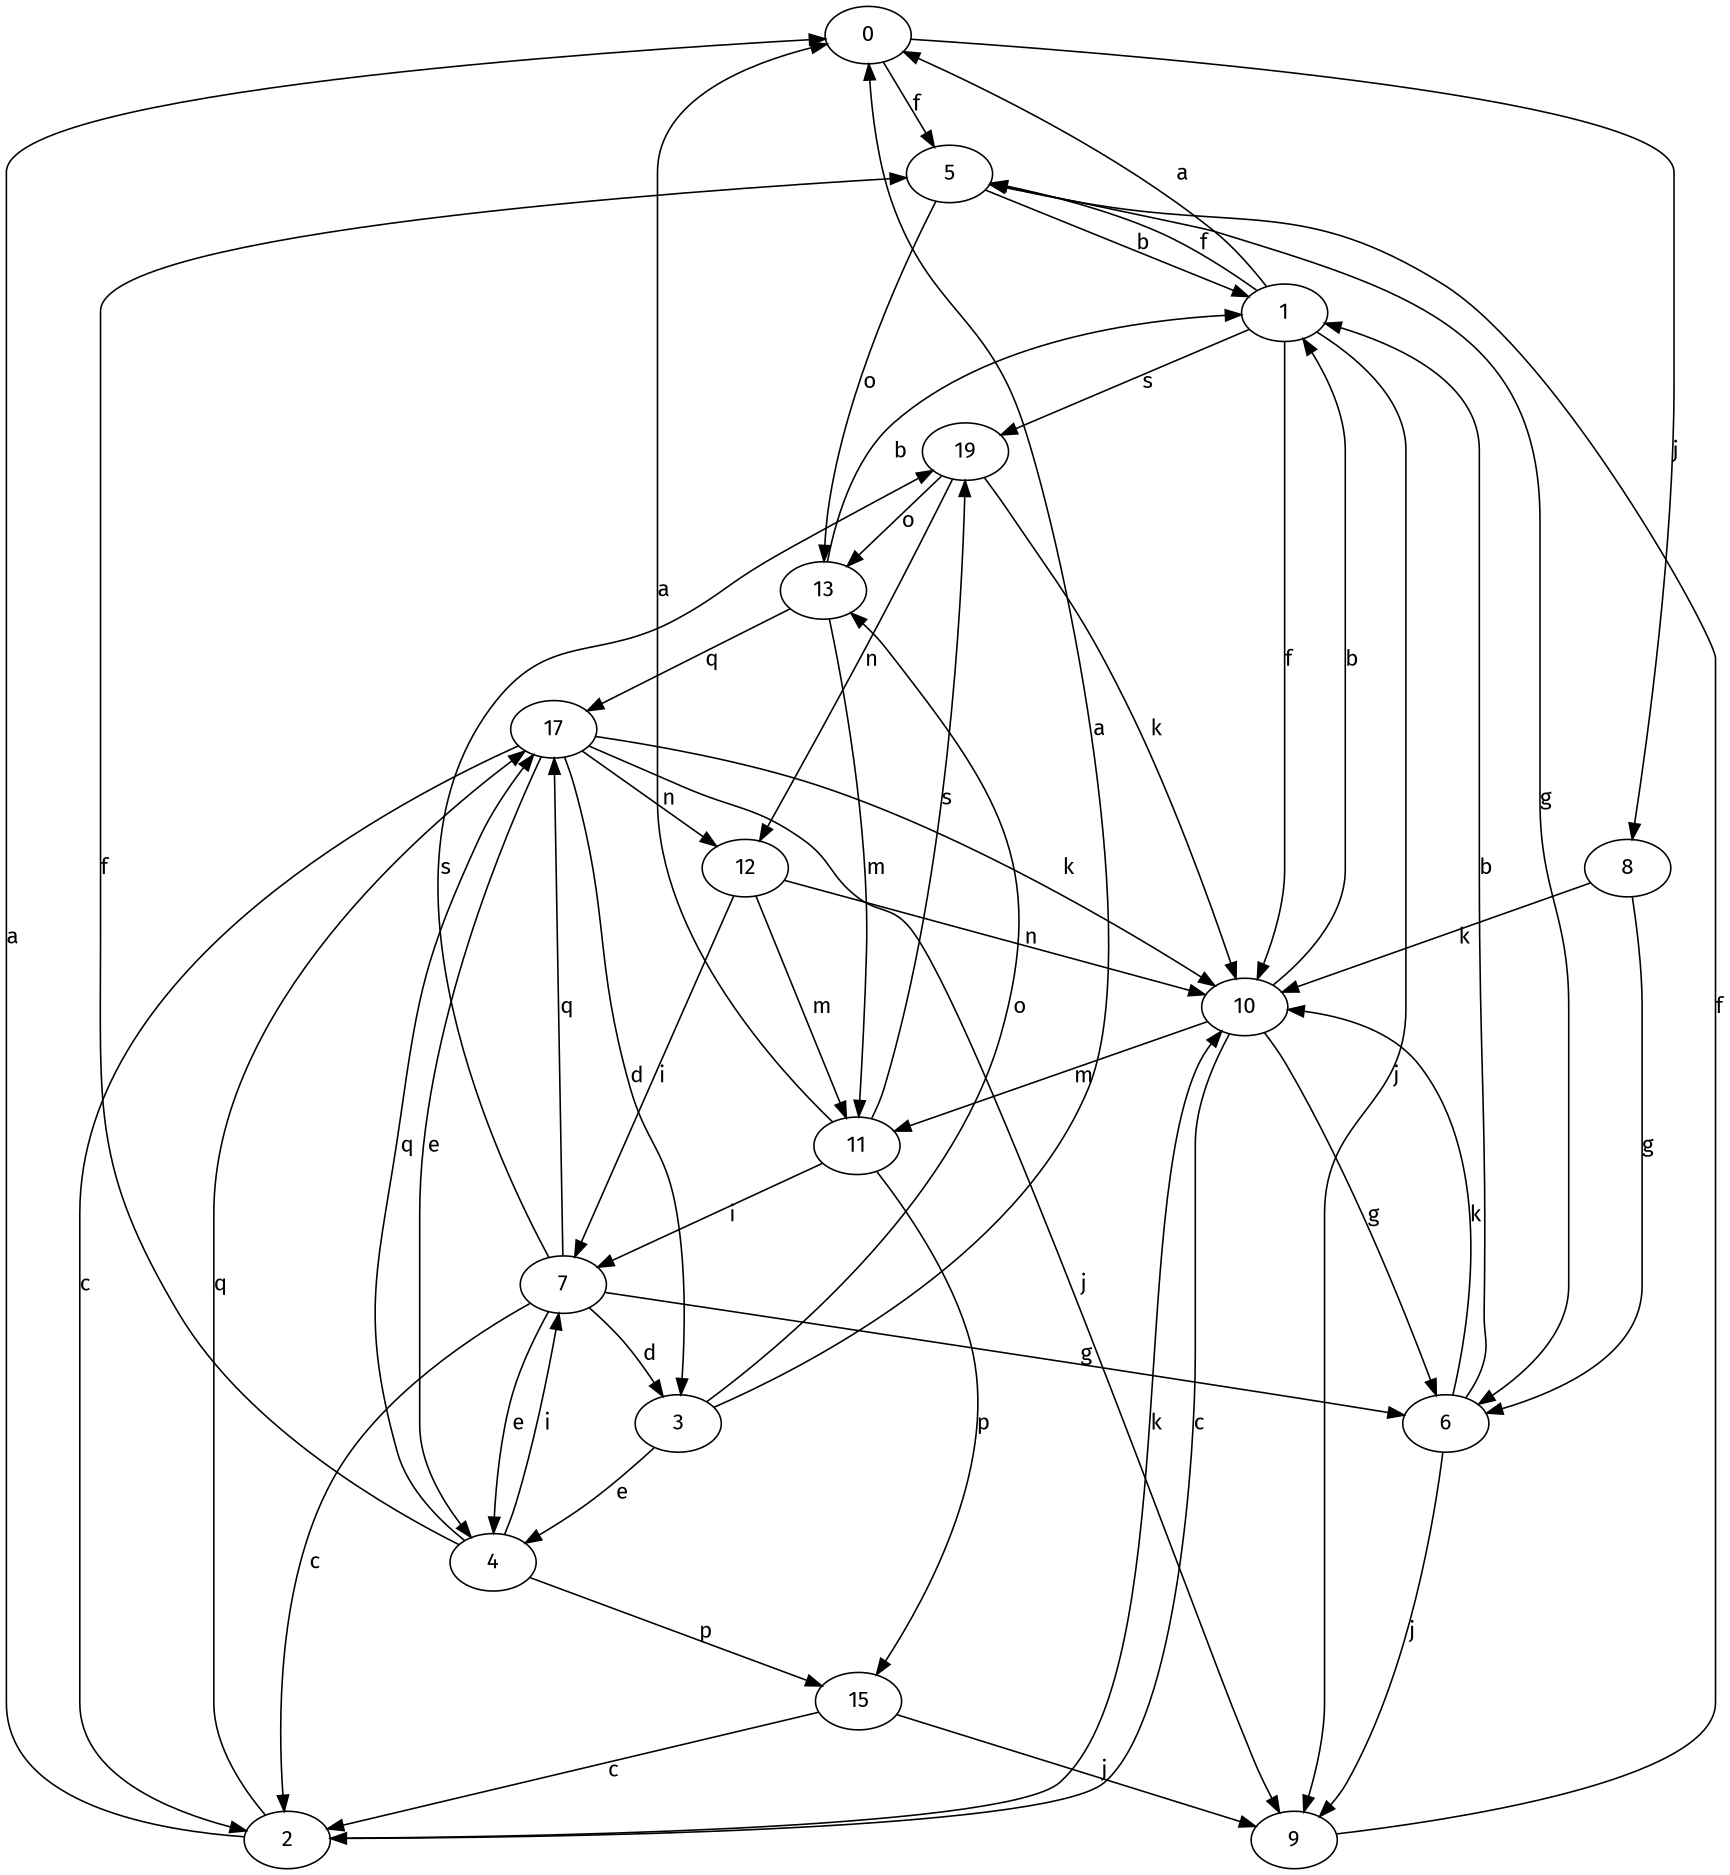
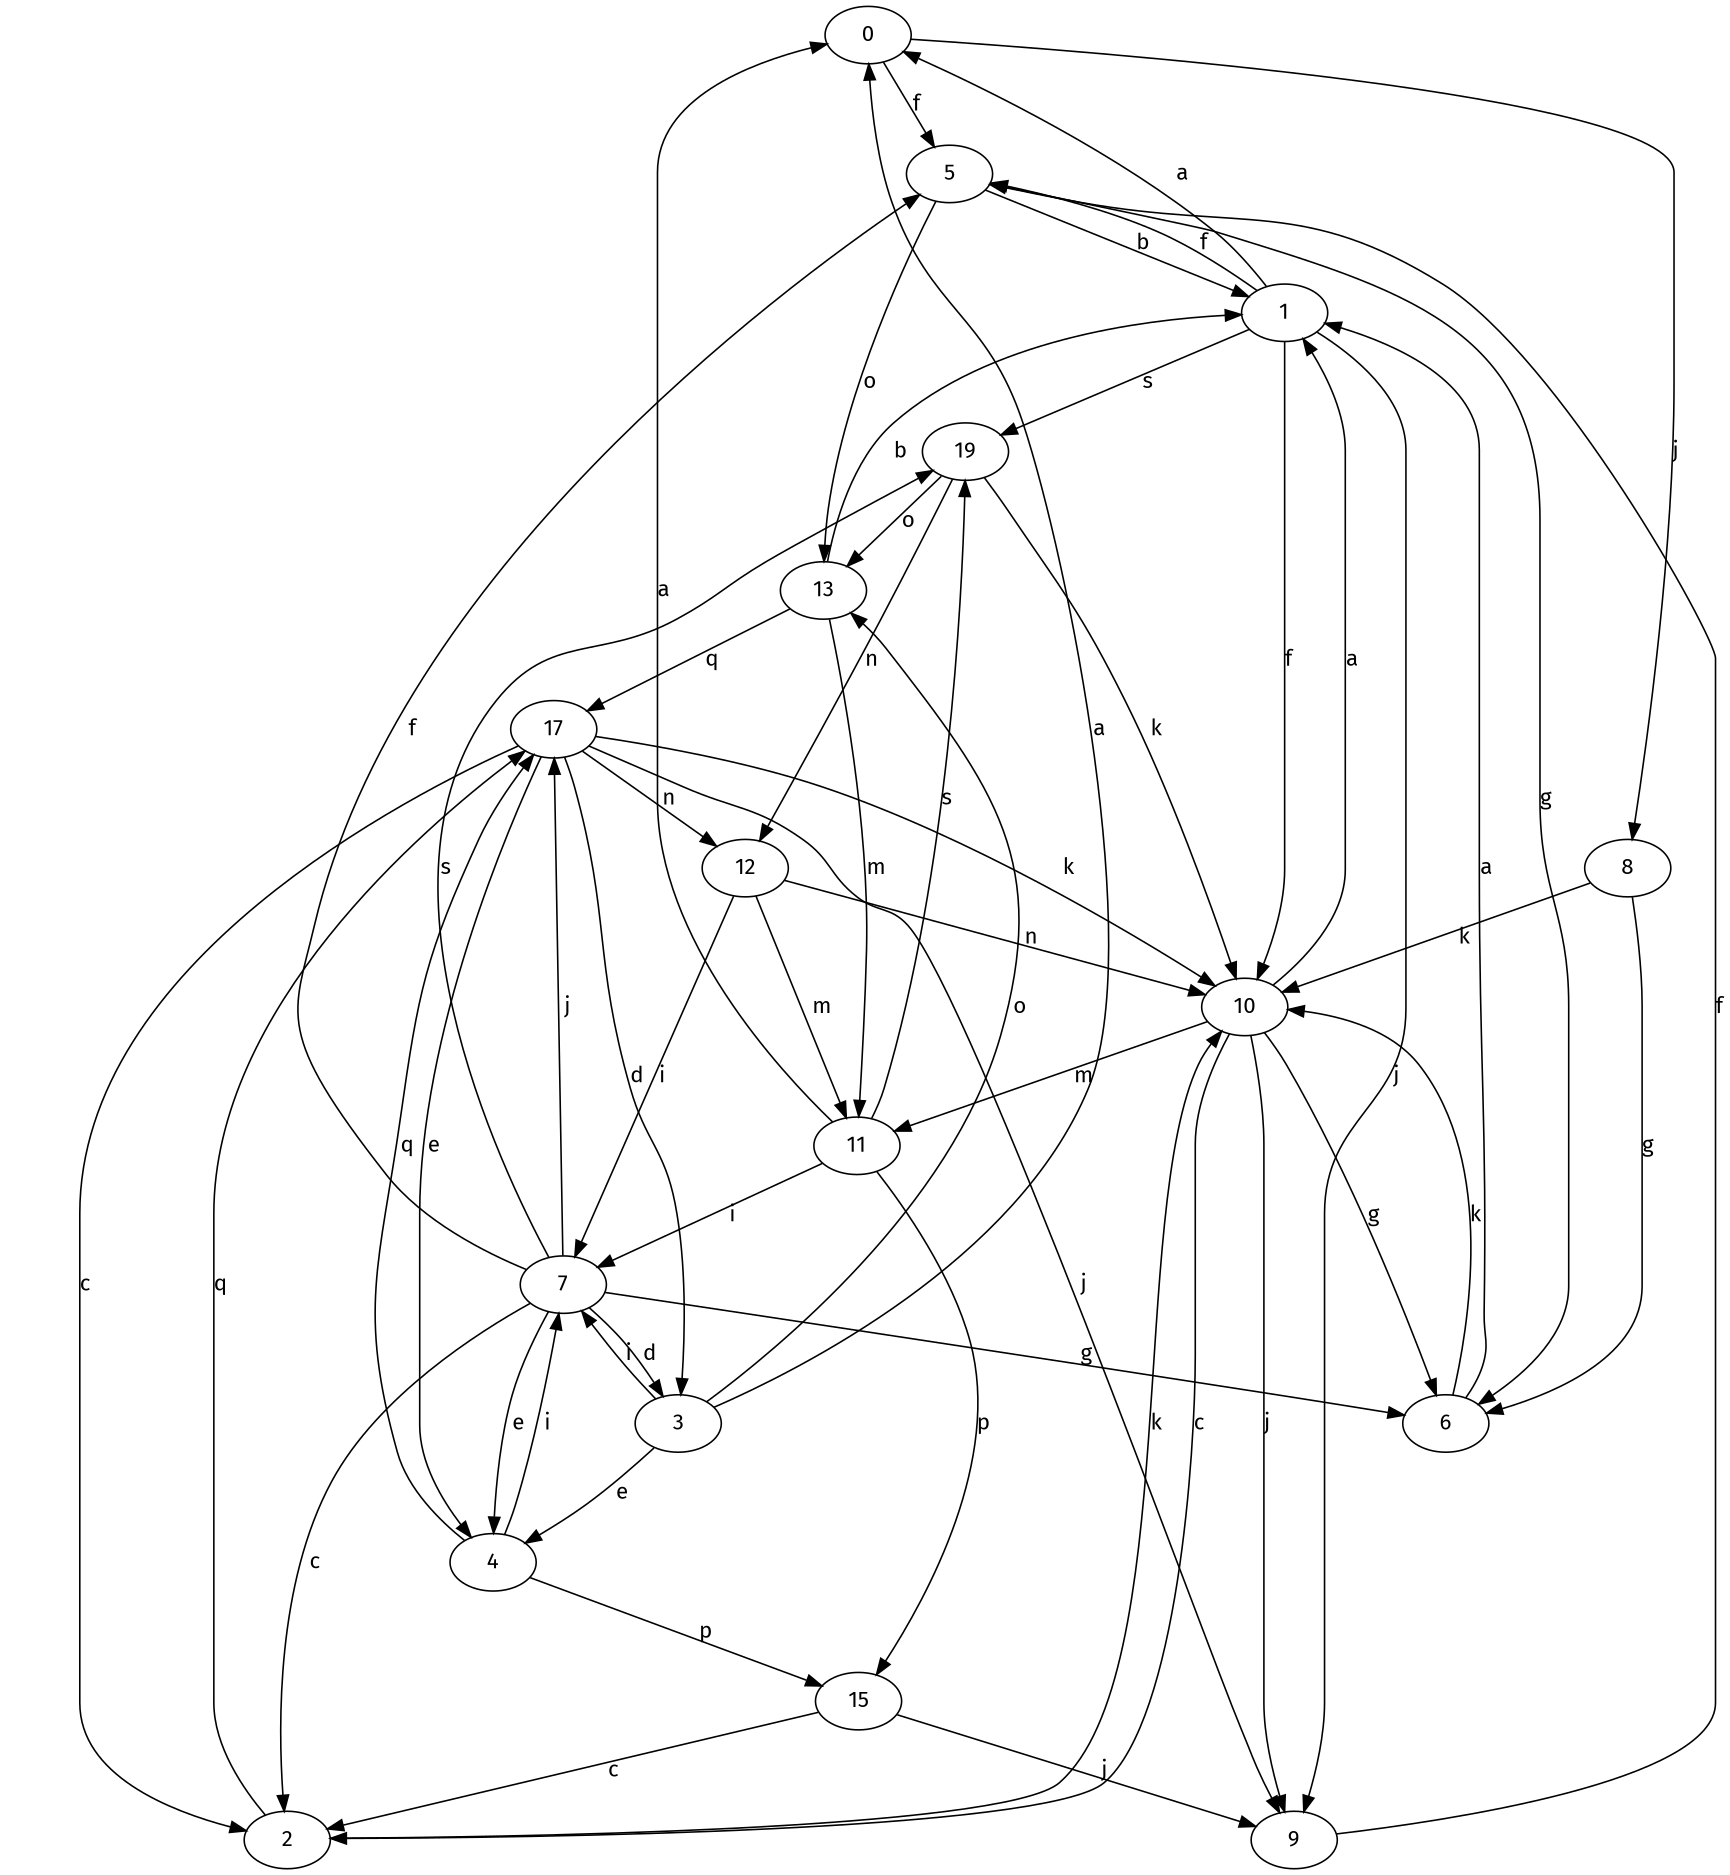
(101, 598) -> (414, 694)
(1352, 660) -> (1352, 660)
(6, 674) -> none
(1487, 868) -> (1487, 868)
(567, 1007) -> (567, 1007)
none -> (623, 1362)
(1406, 1635) -> (1264, 1416)
